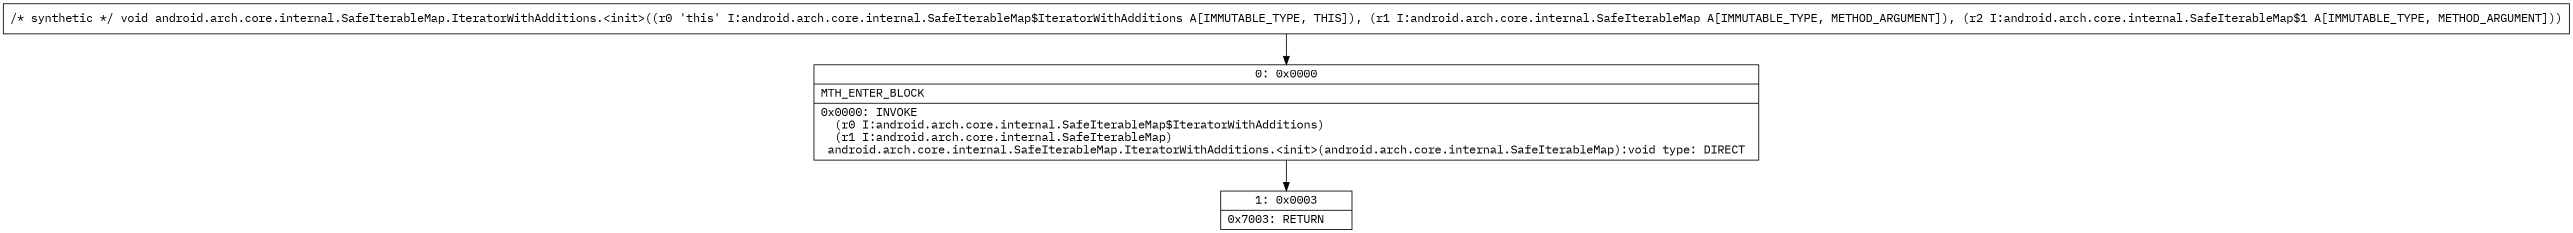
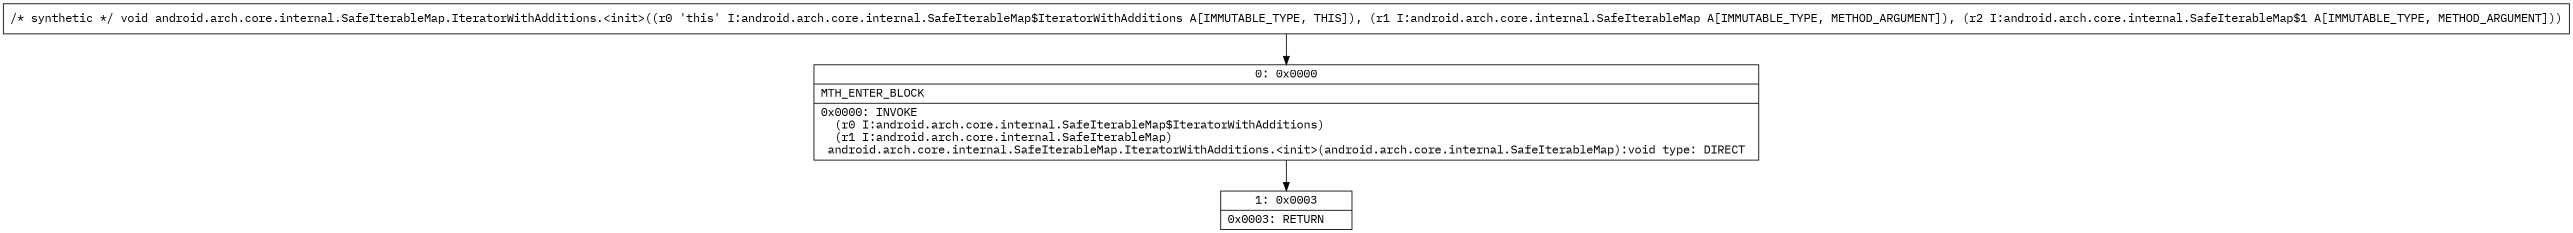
(1286, 219) -> (1286, 219)
